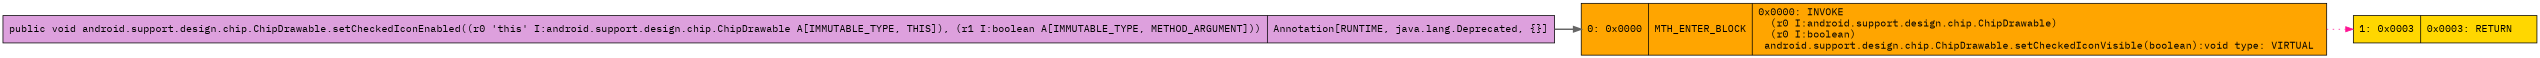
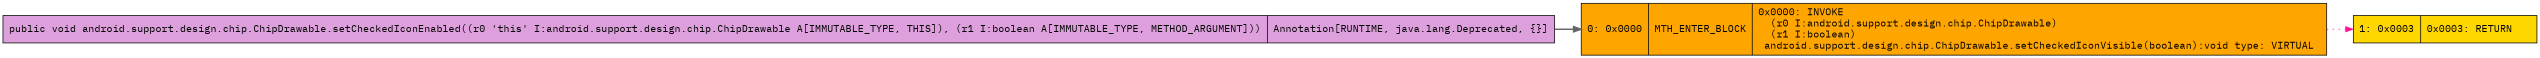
(1807, 34) -> (1807, 34)
